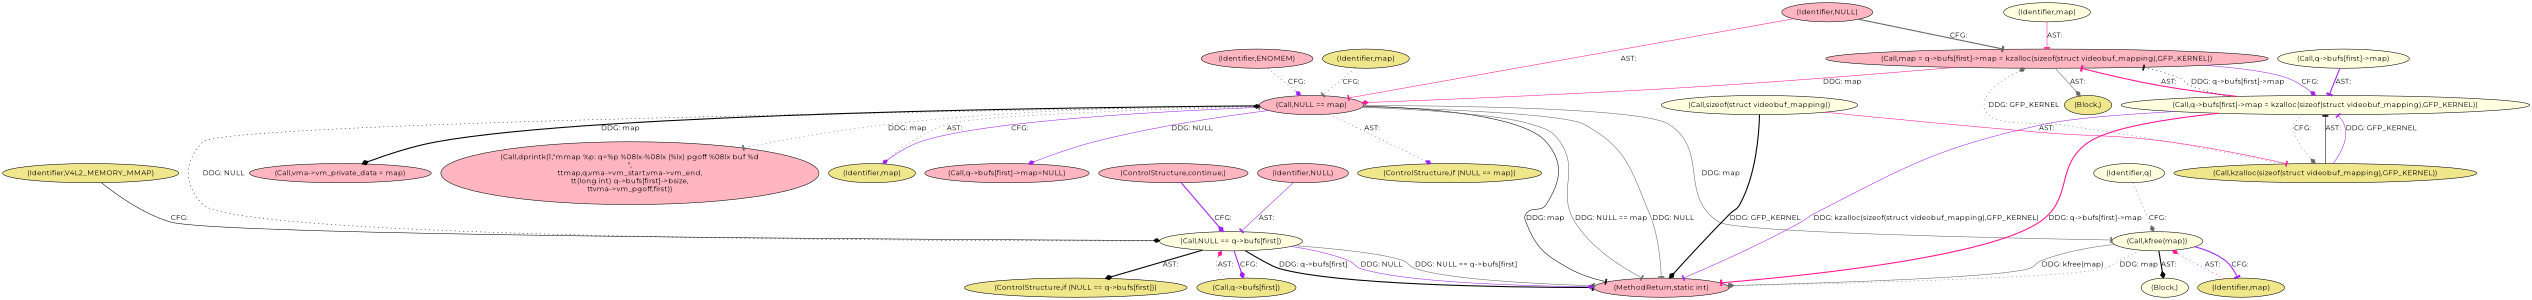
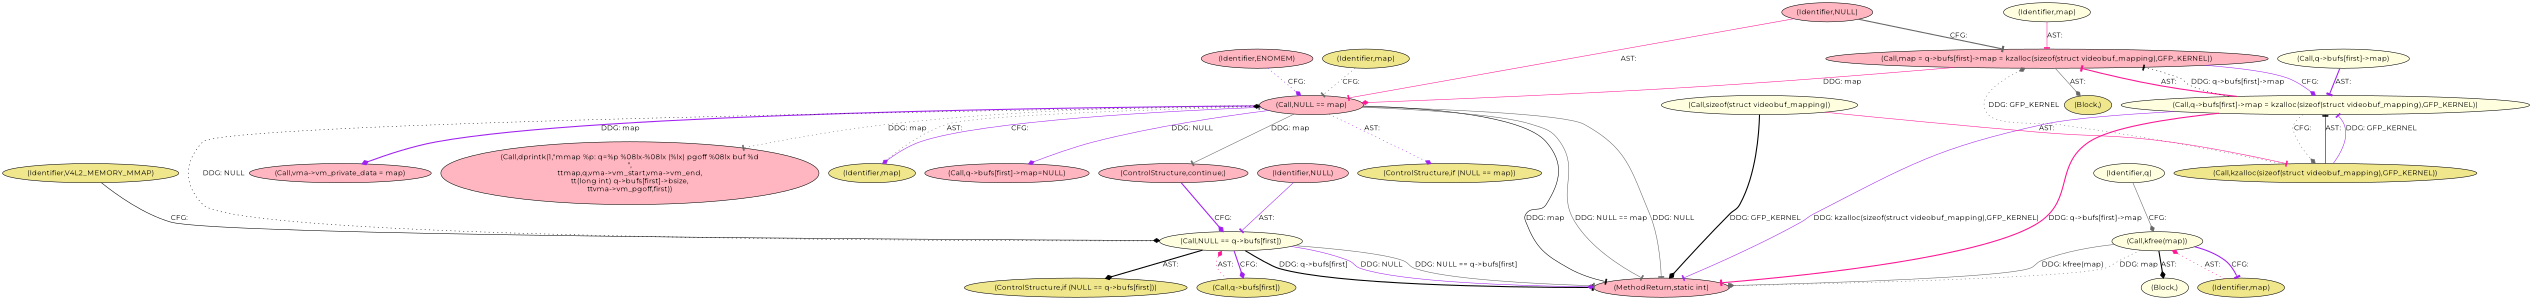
(655, 122) -> (655, 122)
(2142, 204) -> (2142, 204)
(1708, 212) -> (1244, 138)
